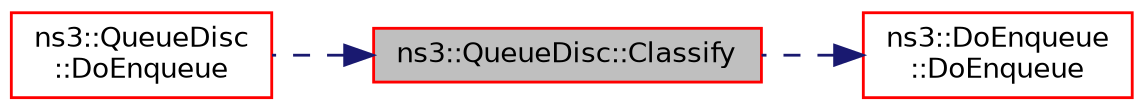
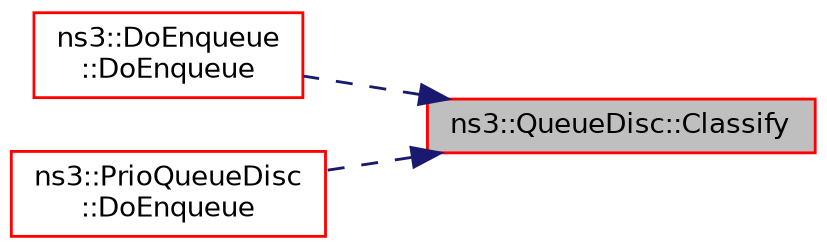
(142, 55) -> (168, 194)
(798, 55) -> (362, 85)
